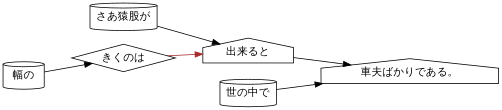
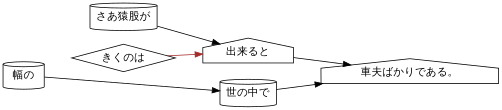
(64, 68) -> (128, 84)
